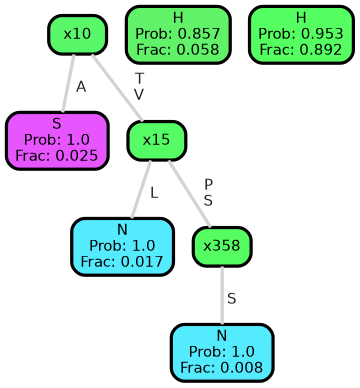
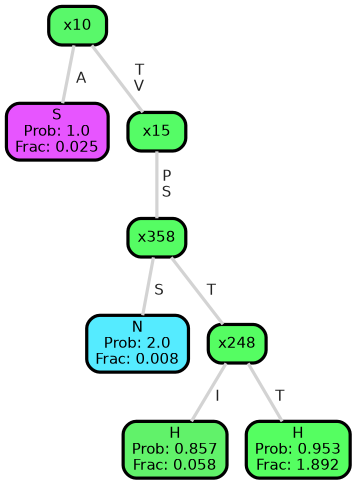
(301, 35) -> (298, 450)
(123, 247) -> none
none -> (237, 344)
(222, 353) -> (138, 344)
